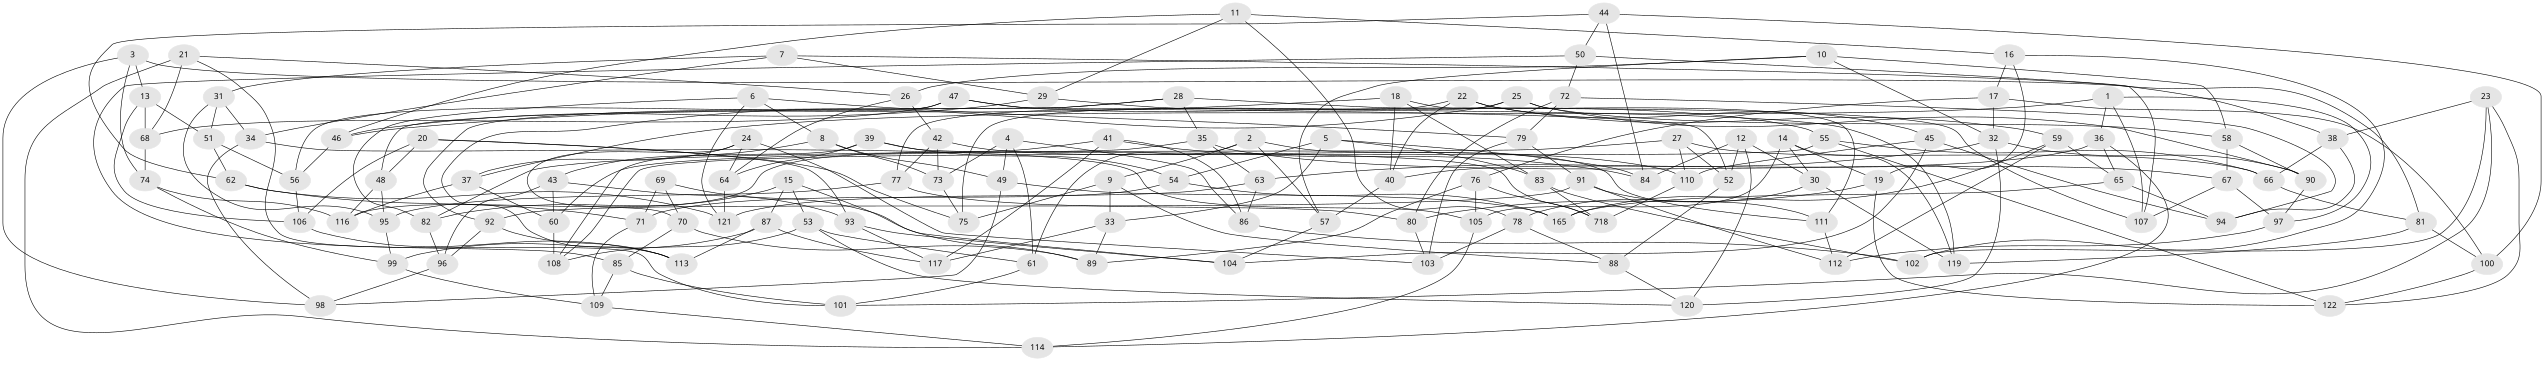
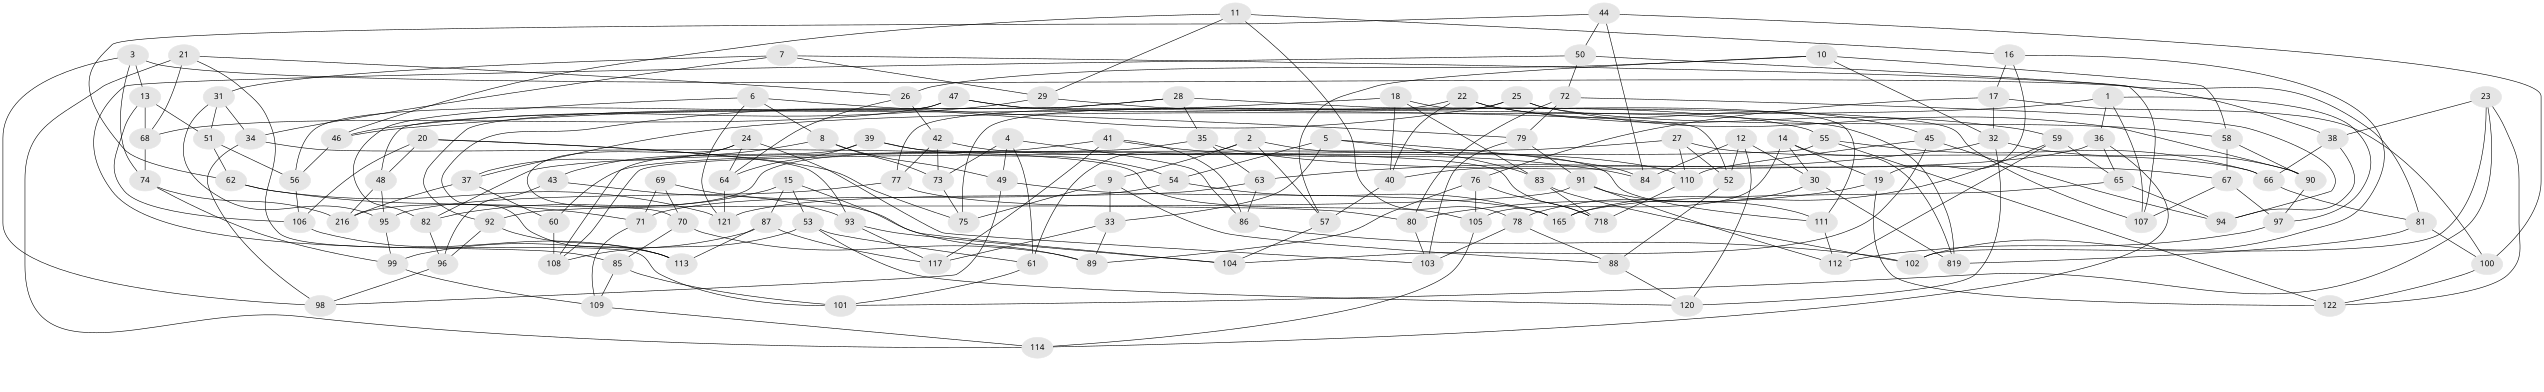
(553, 202) -> none
(343, 222) -> (343, 222)
(1954, 264) -> (1954, 264)
